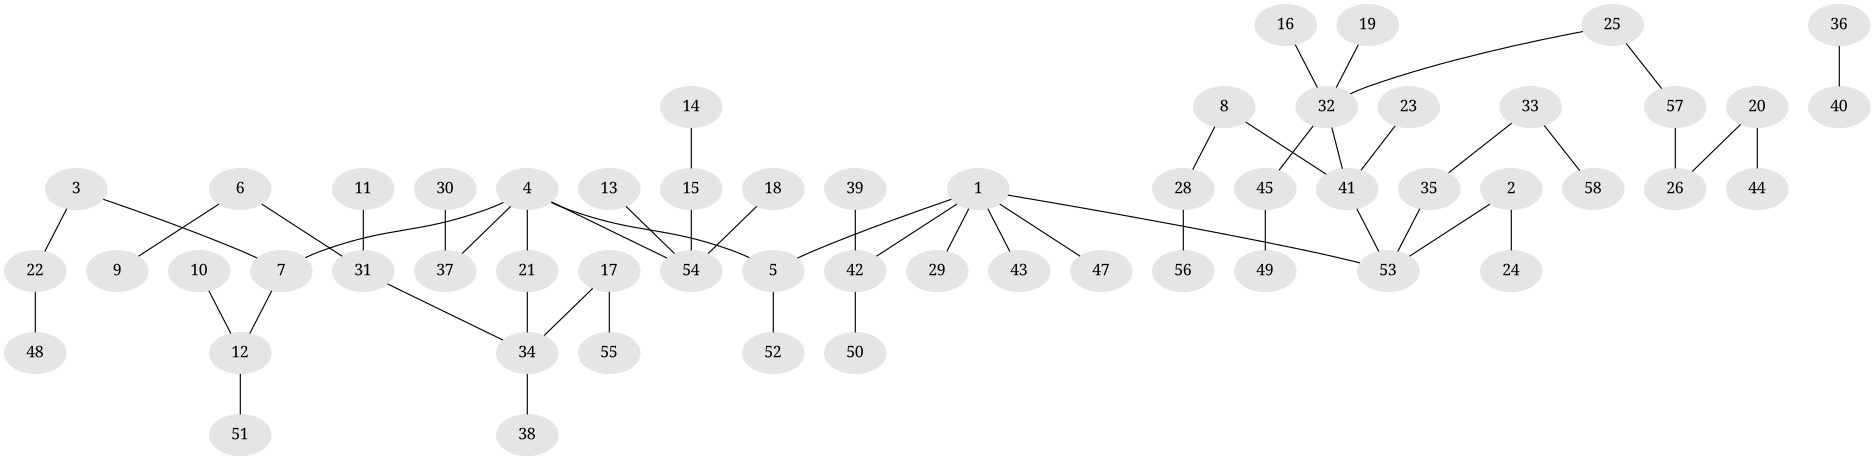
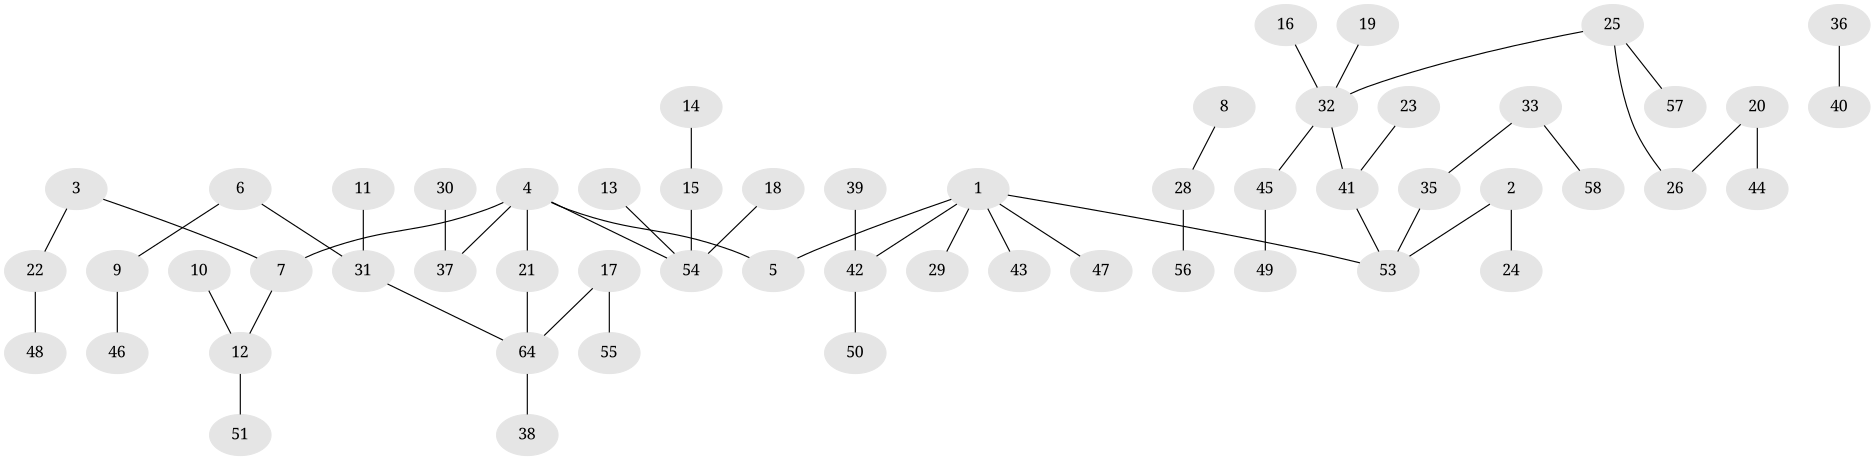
(1286, 148) -> none
(1675, 148) -> (1628, 112)
none -> (117, 353)
(527, 353) -> (527, 353)
(773, 353) -> none
